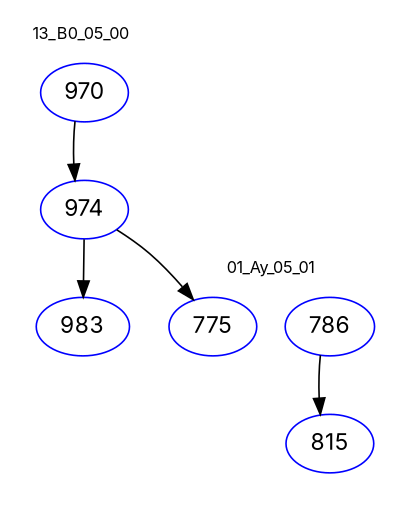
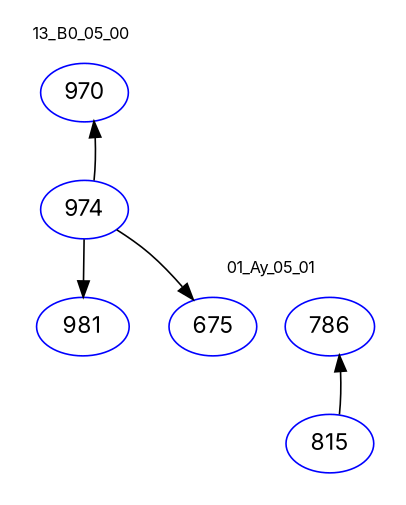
(74, 143) -> (95, 159)
(83, 327) -> (83, 327)
(213, 327) -> (213, 327)
(319, 377) -> (341, 393)
